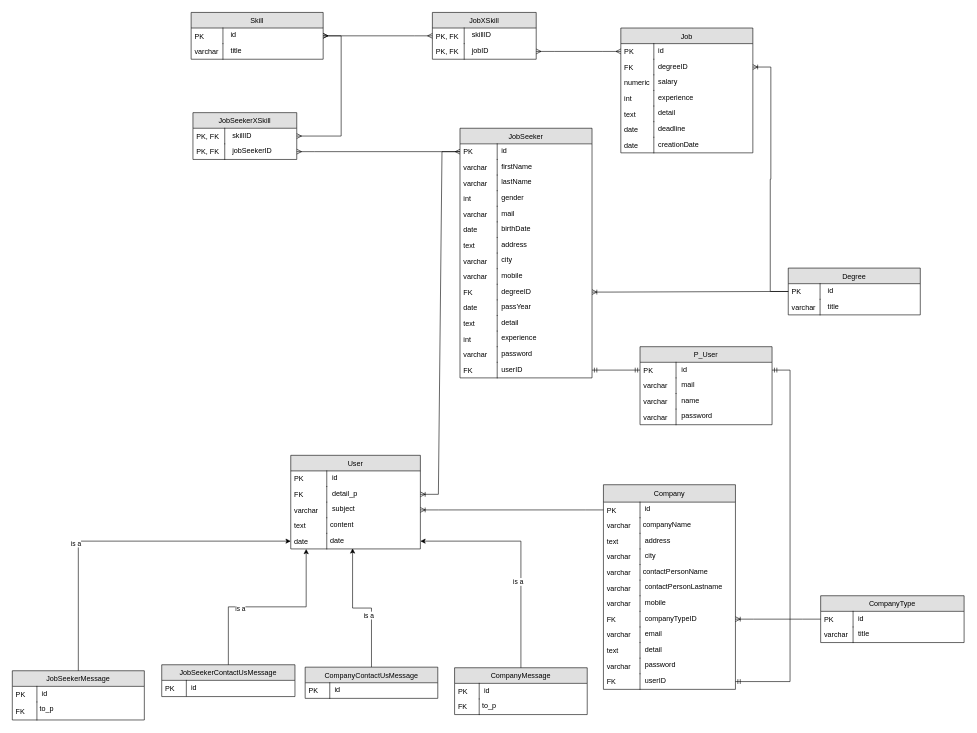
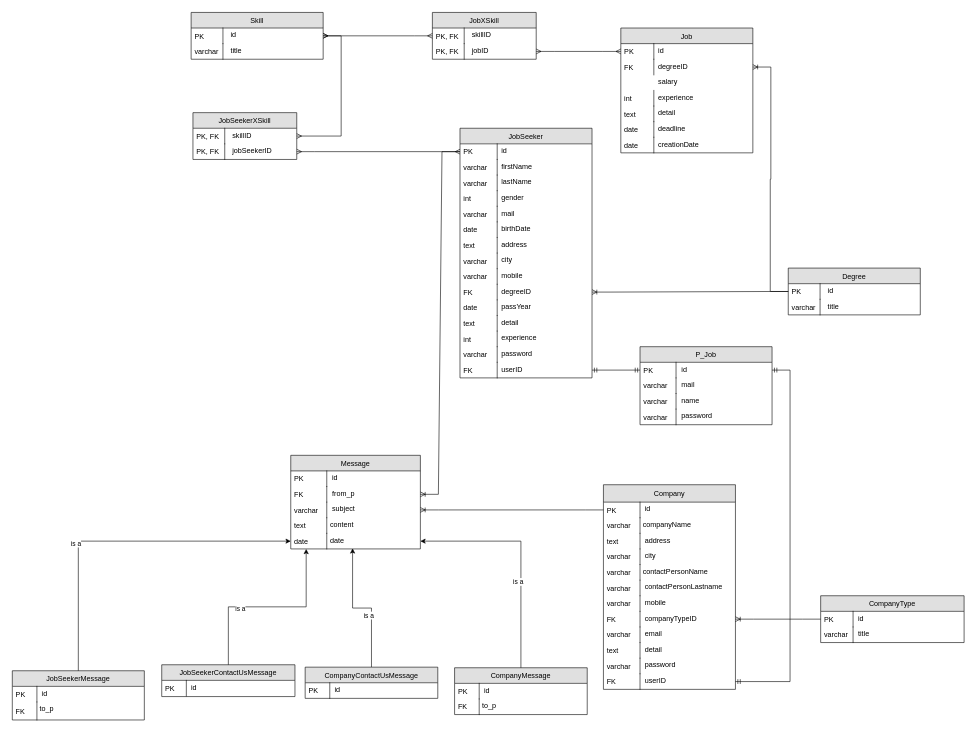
(637, 83) -> none
(706, 355) -> (706, 355)
(355, 463) -> (355, 463)
(326, 493) -> (324, 493)
